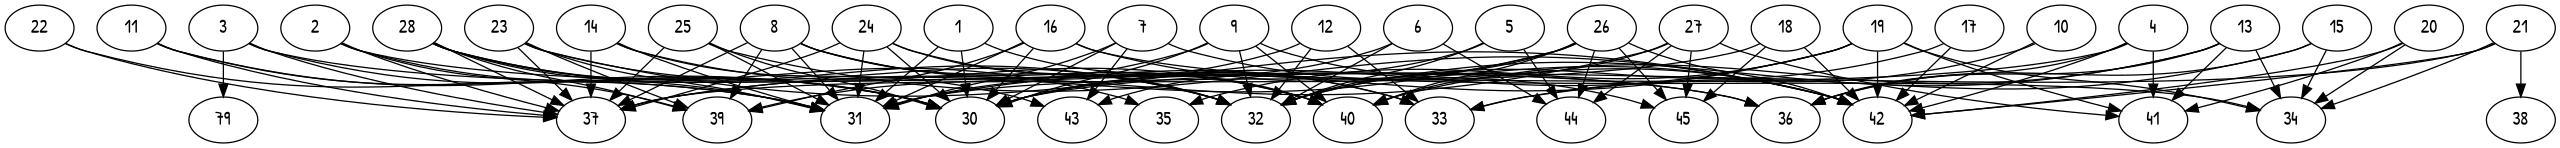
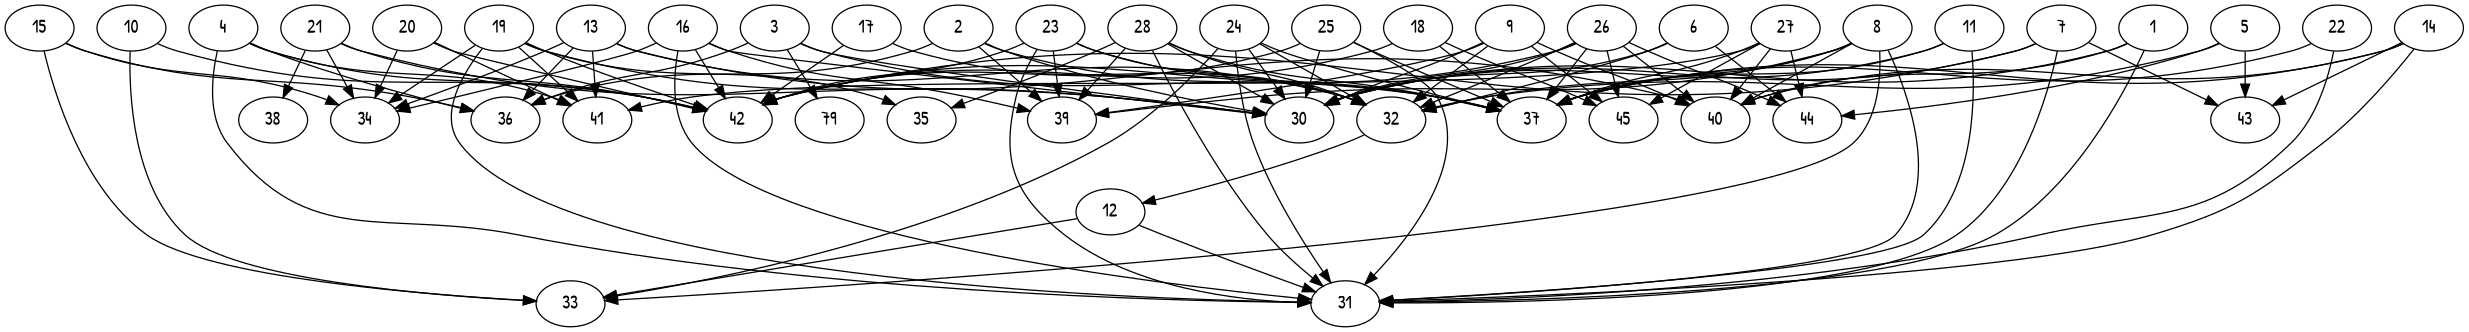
(1295, 69) -> (1256, 173)
